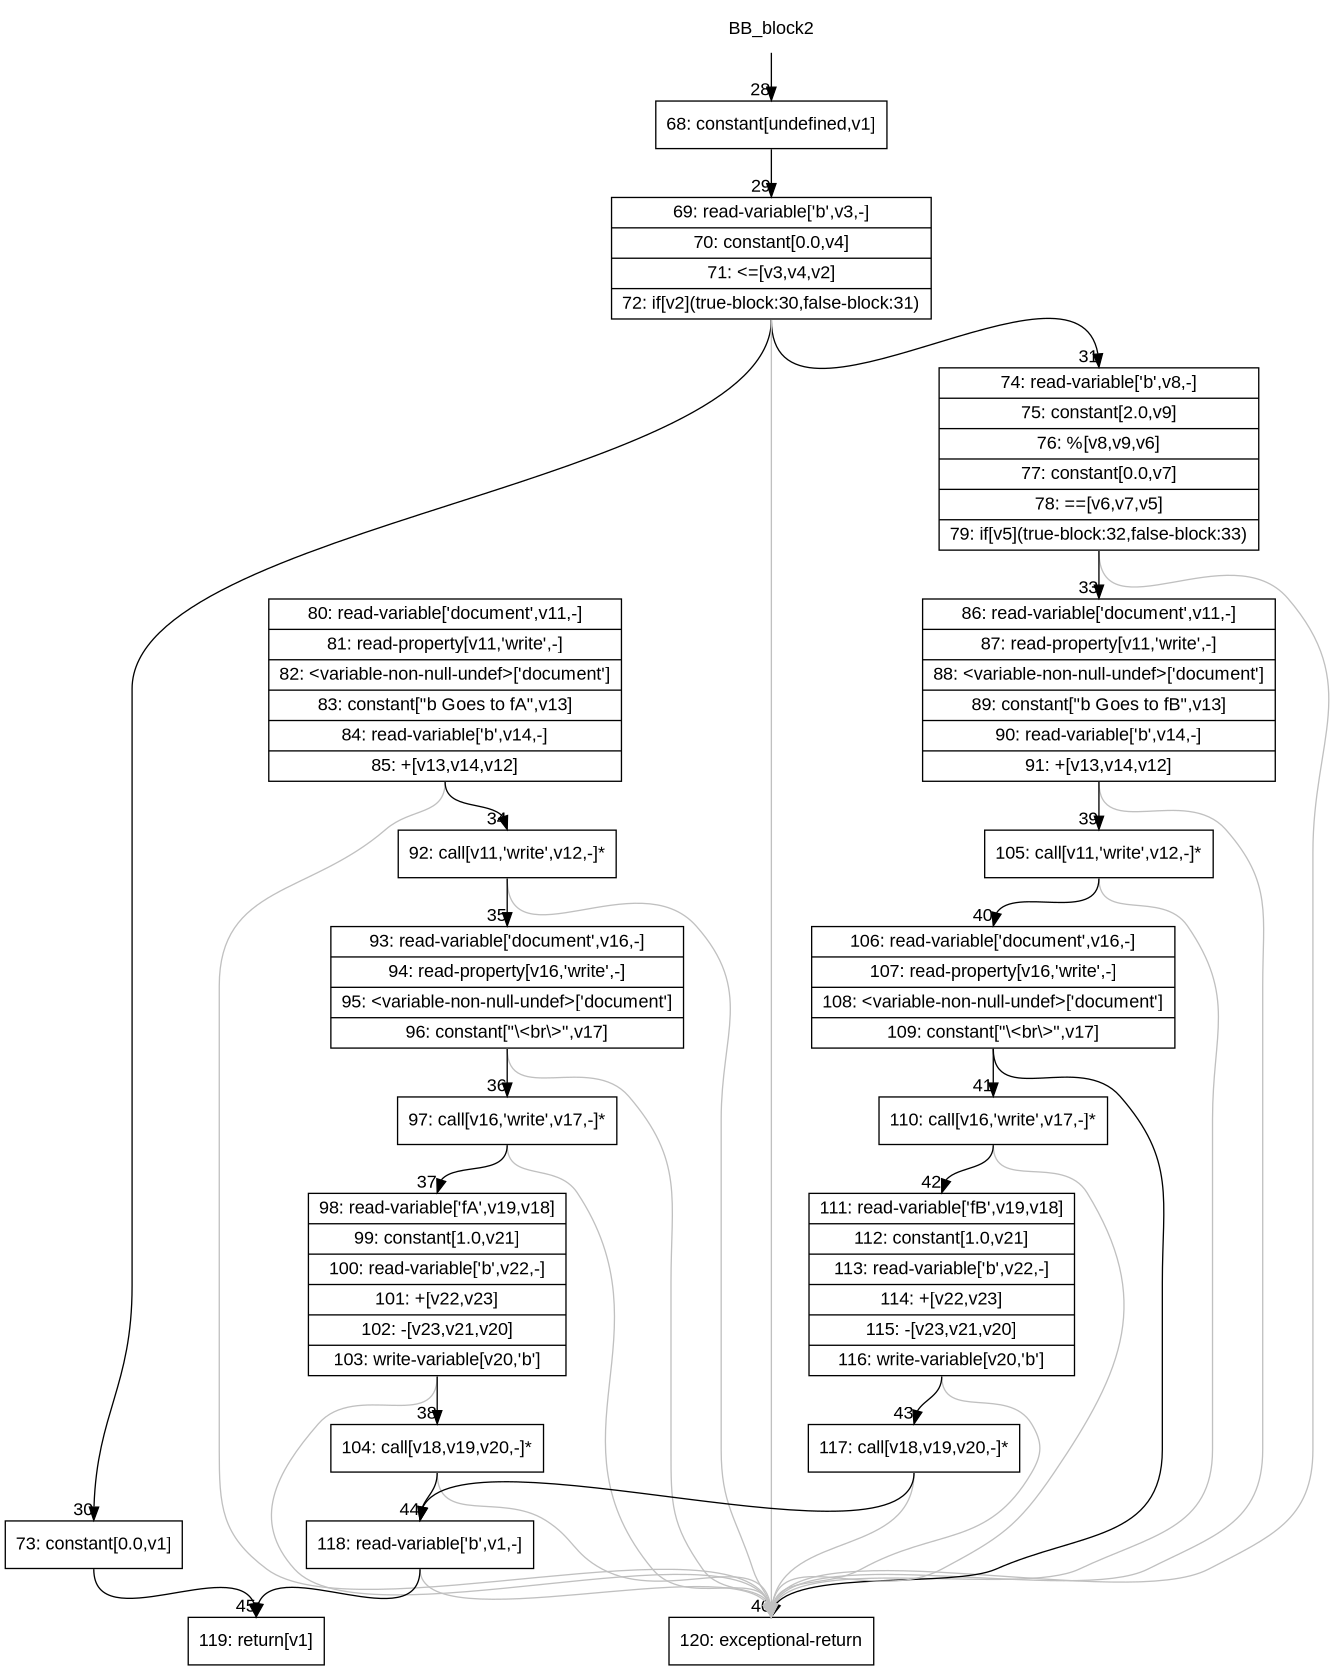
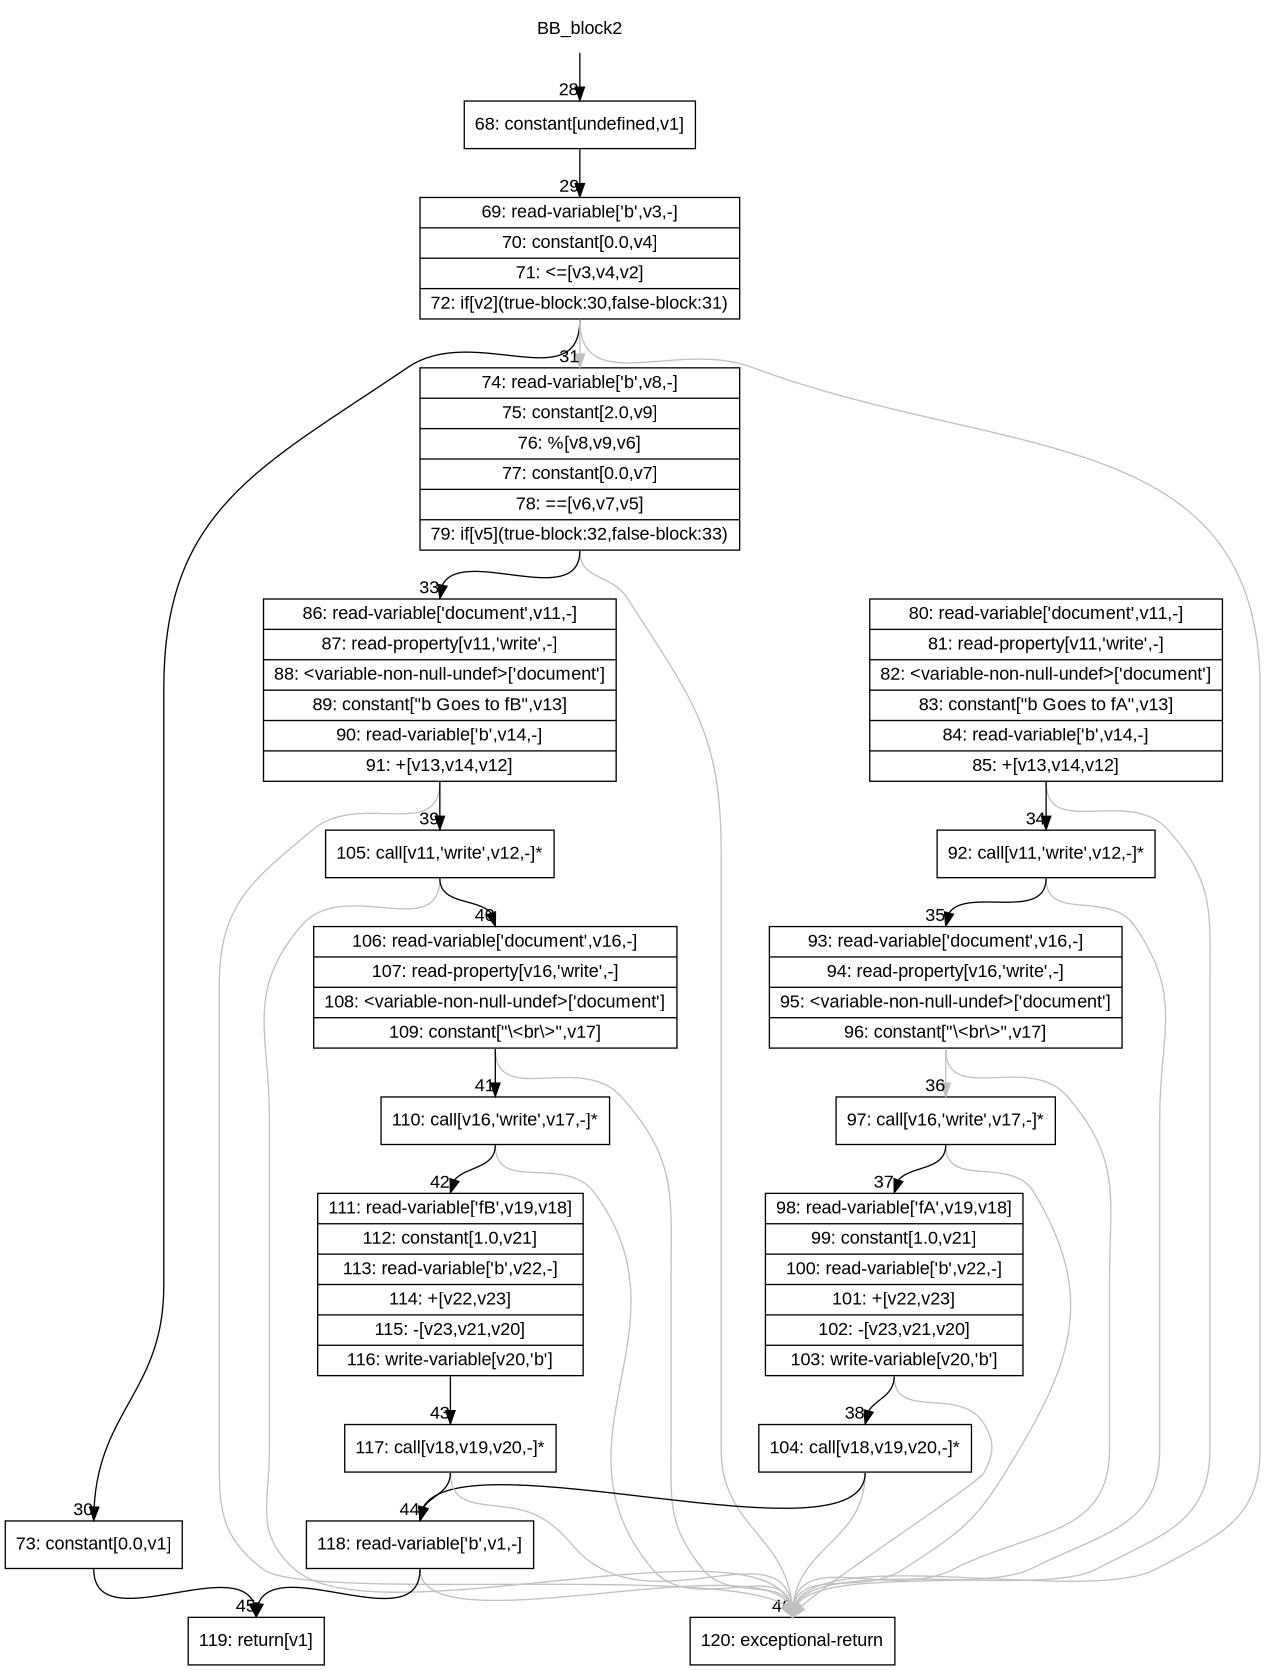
(929, 345) -> (580, 337)
(507, 1074) -> (946, 1074)
(1162, 1417) -> (671, 1304)
(985, 1521) -> none
